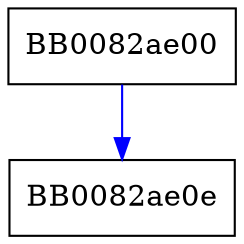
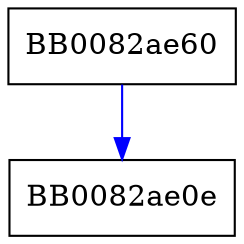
(122, 46) -> (122, 46)
